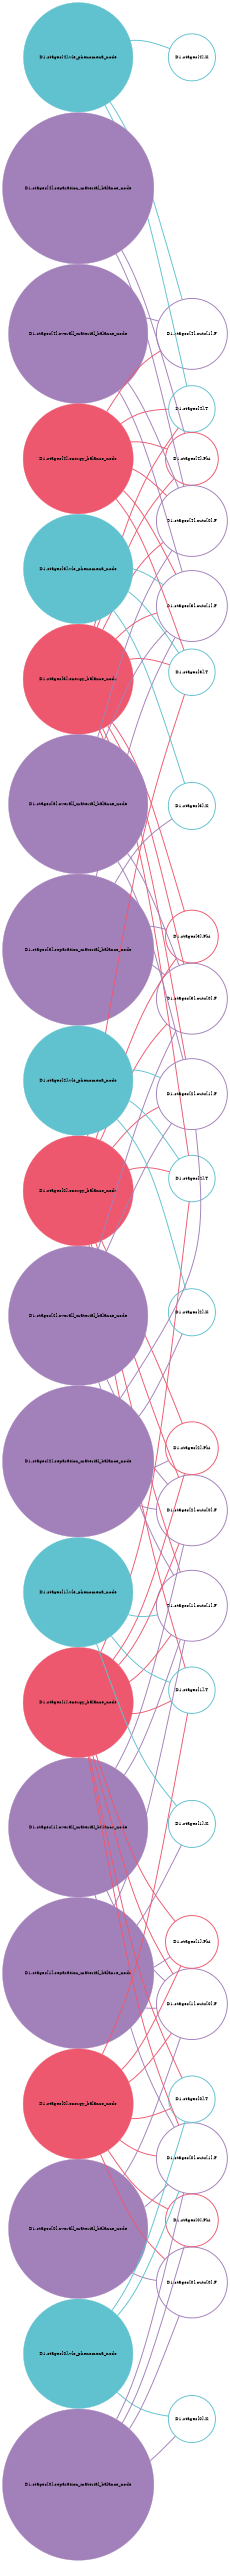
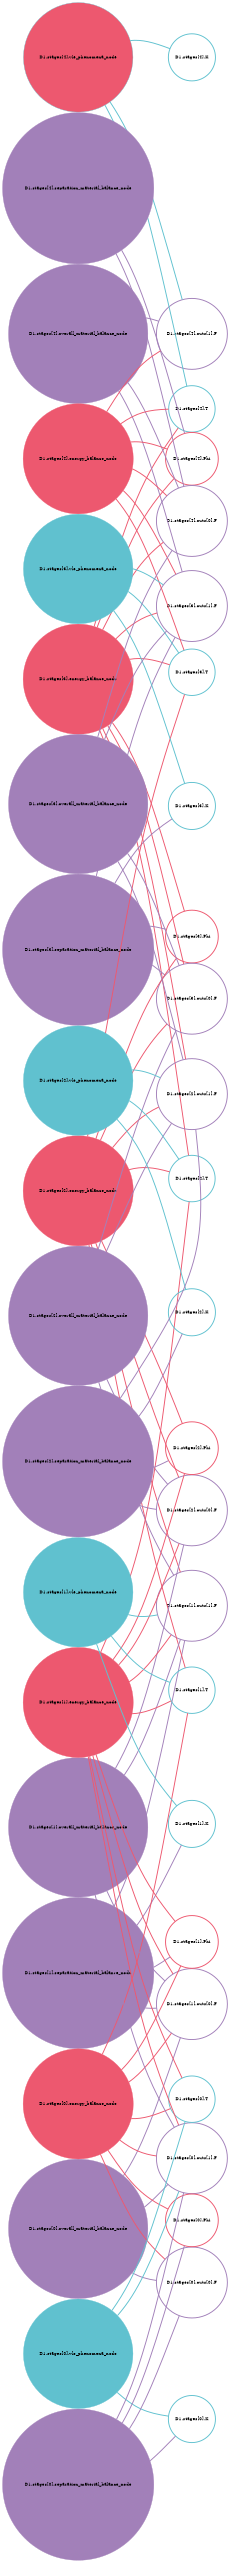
(78, 57) -> (78, 57)
